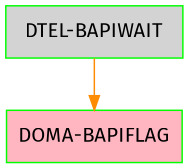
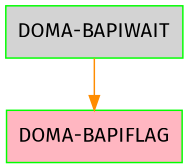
(94, 32) -> (94, 32)
